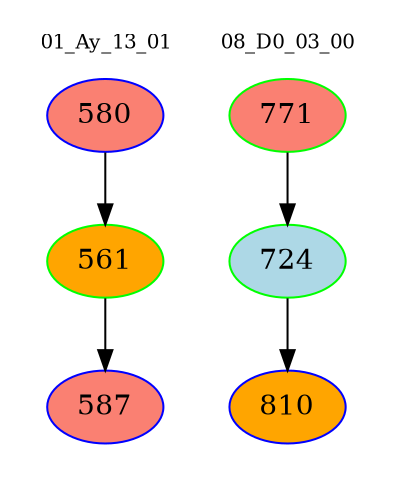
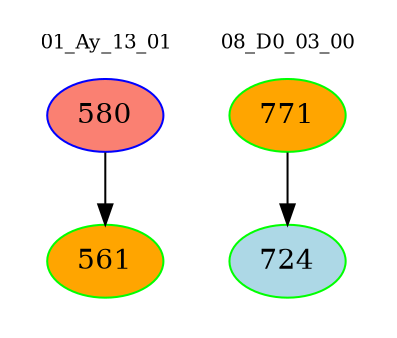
(288, 115) -> (288, 115)
(105, 407) -> none
(288, 407) -> none
